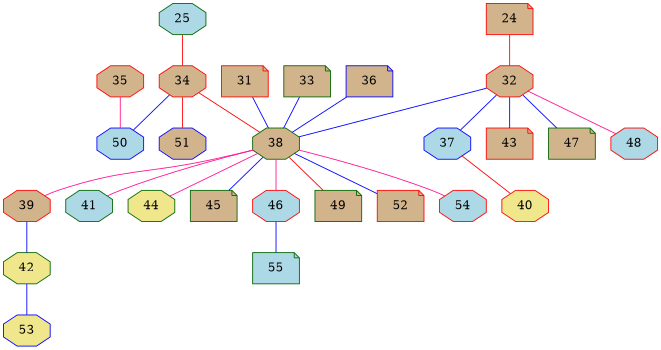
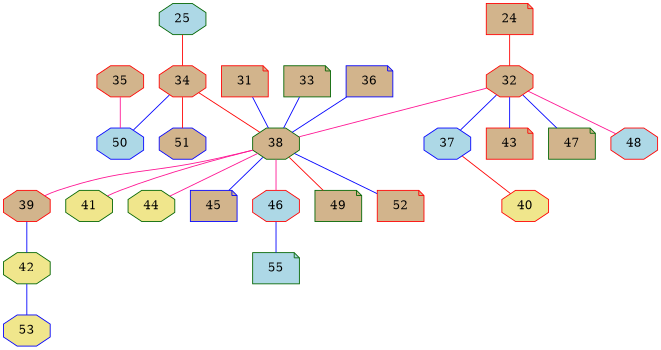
(393, 113) -> (393, 113)
(89, 206) -> (89, 206)
(214, 206) -> (214, 206)
(463, 206) -> none
